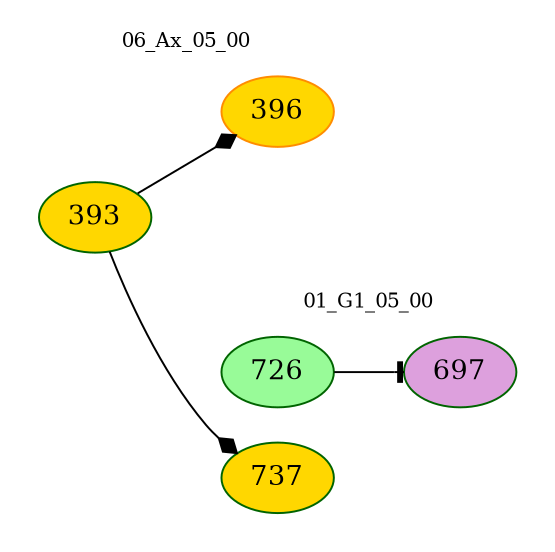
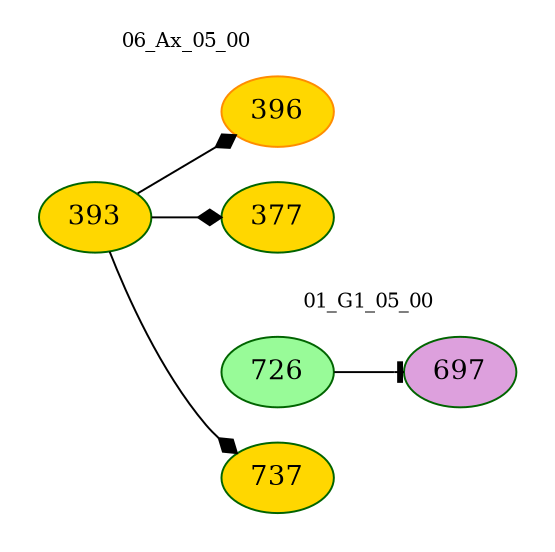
none -> (278, 217)
